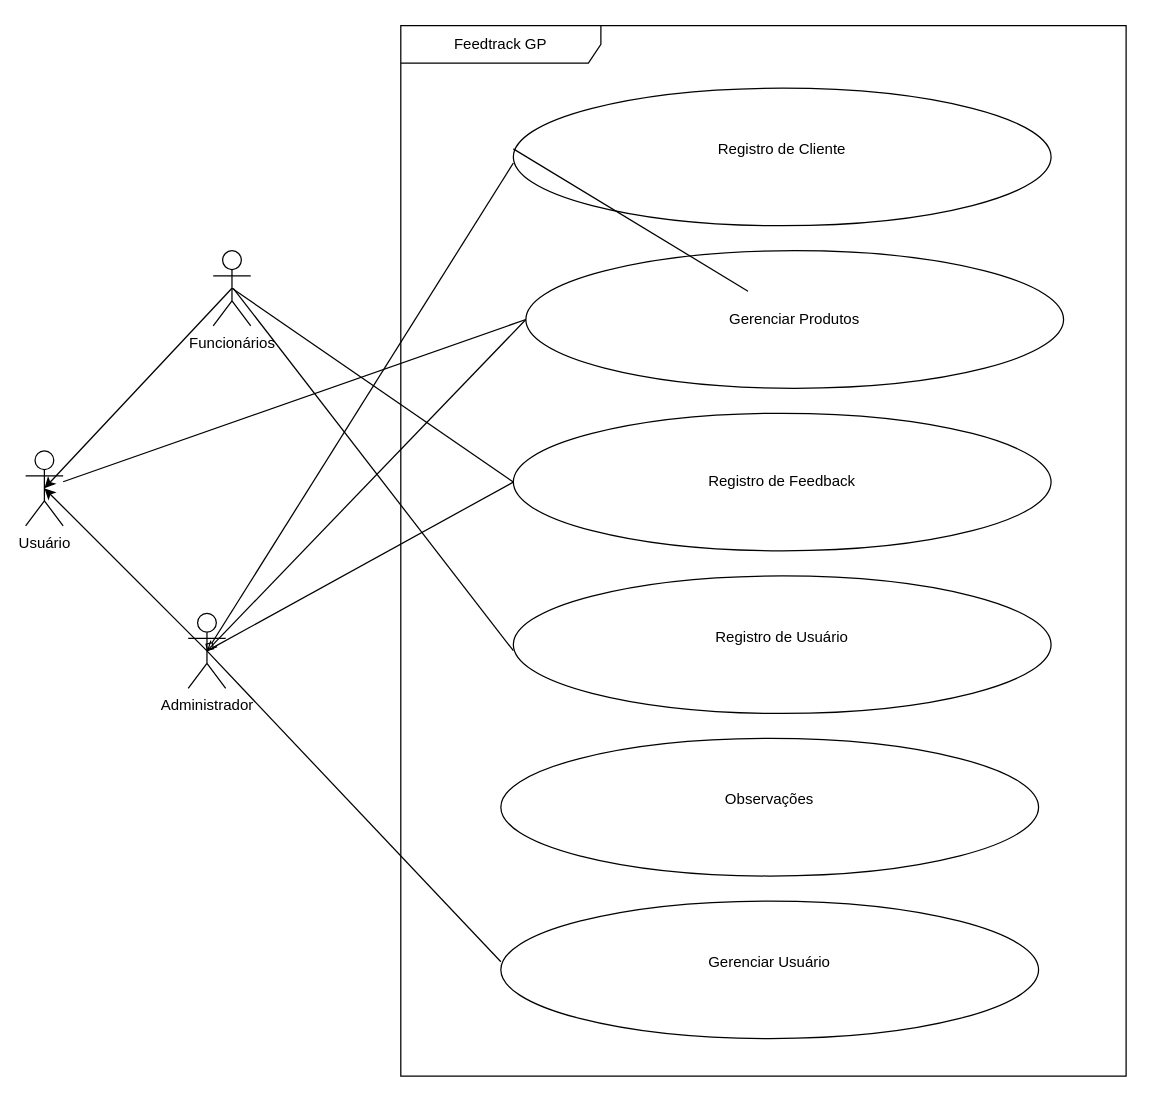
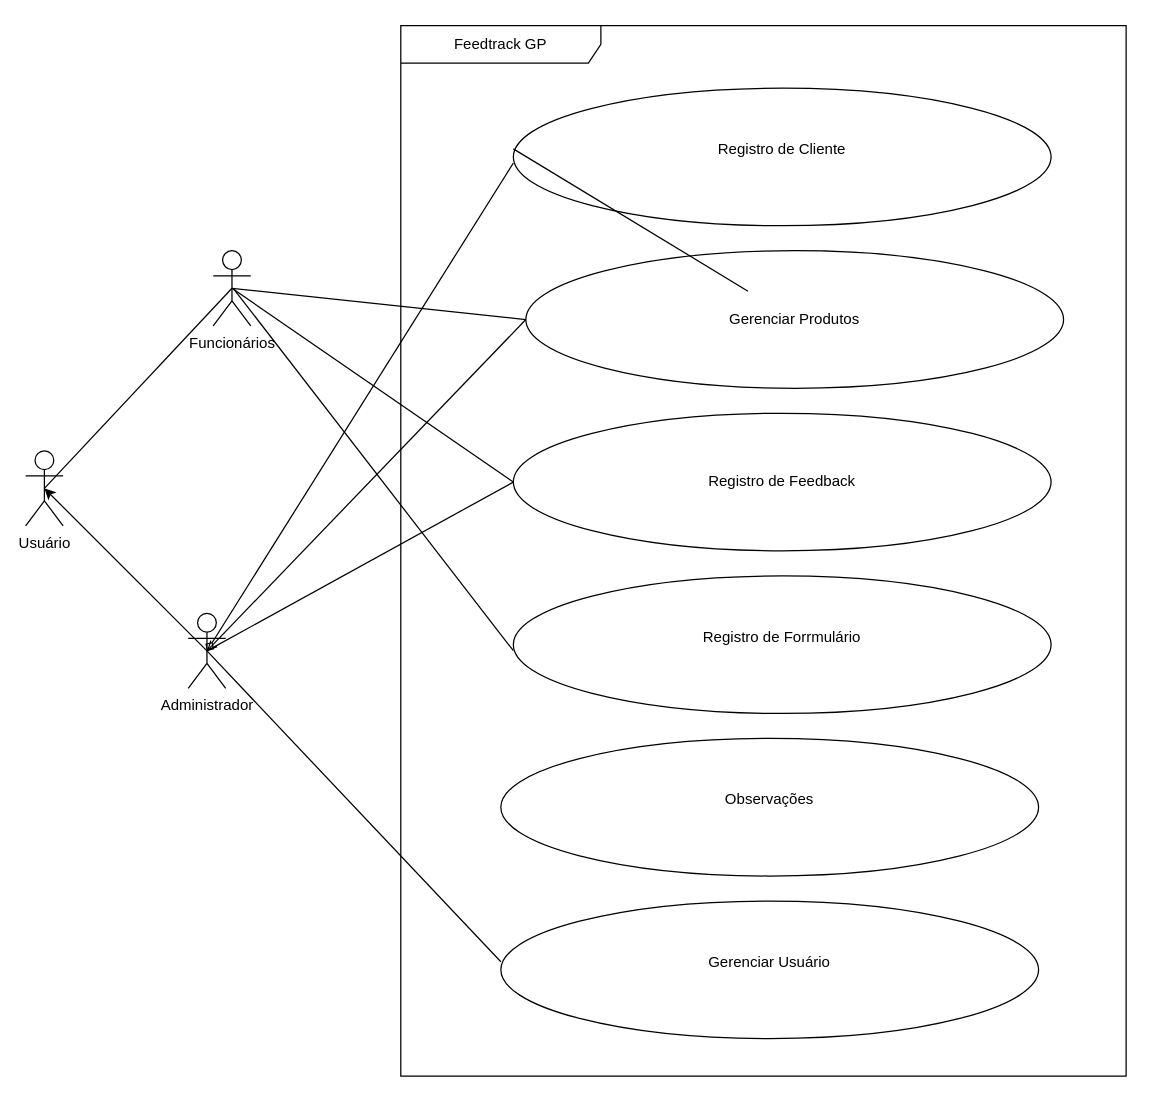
(292, 401) -> (379, 304)
(51, 481) -> (50, 482)
(782, 637) -> (782, 637)
